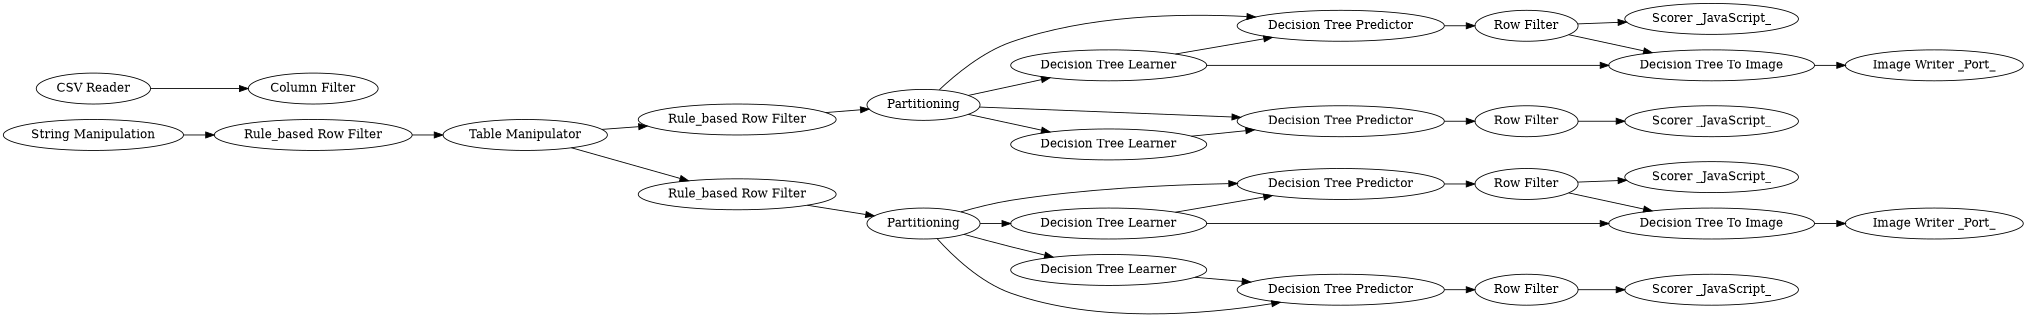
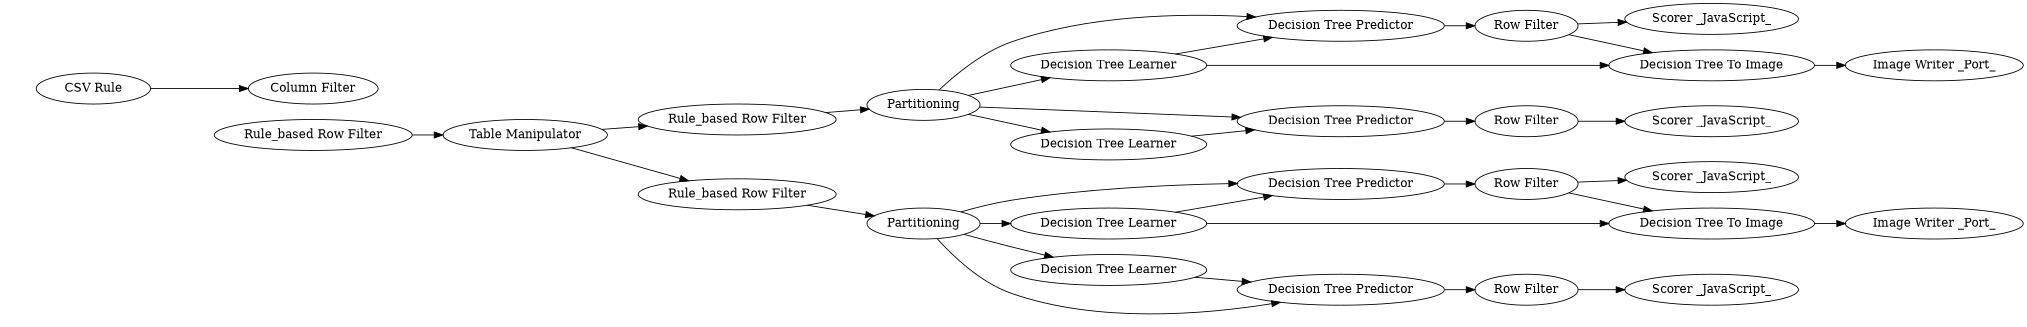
(93, 89) -> (93, 89)
(93, 135) -> none
